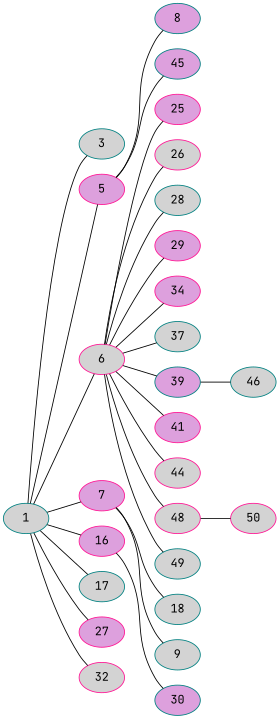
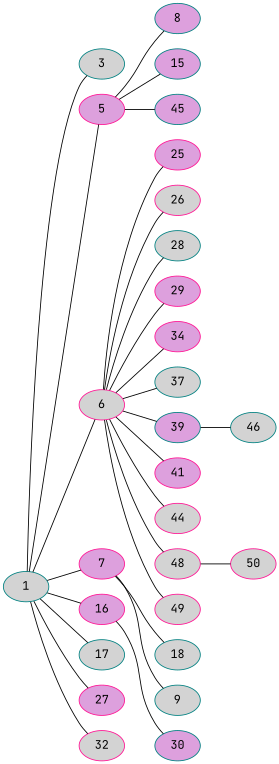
none -> (178, 64)
(178, 564) -> (178, 609)
